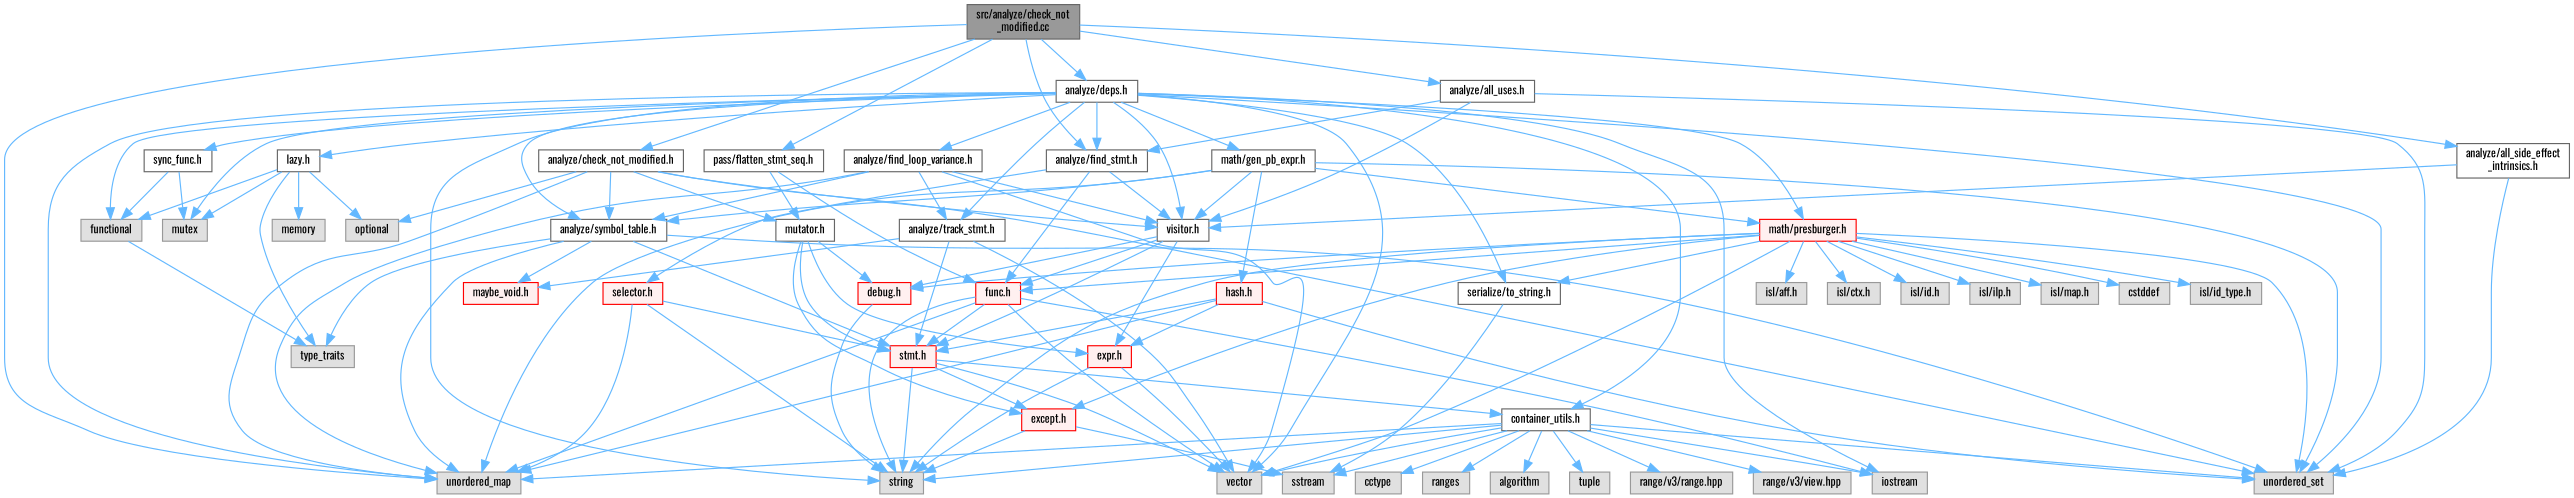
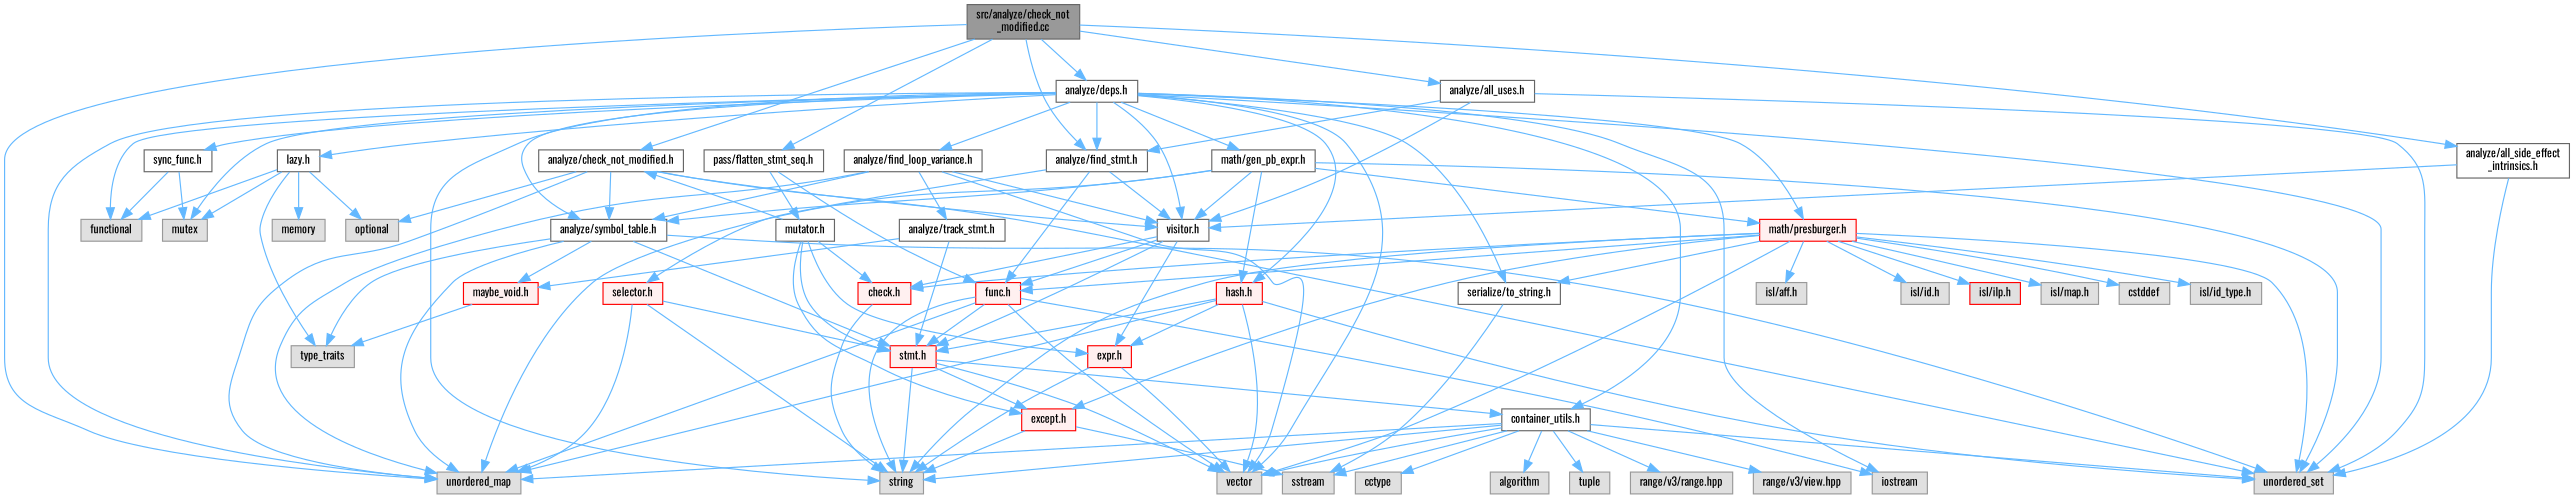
(1025, 154) -> (1311, 133)
(683, 189) -> (694, 188)
(212, 291) -> (407, 327)
(884, 293) -> (884, 293)
(1854, 293) -> none
(1995, 293) -> (1995, 293)
(1134, 340) -> (1257, 383)
(1726, 450) -> none
(1446, 483) -> none
